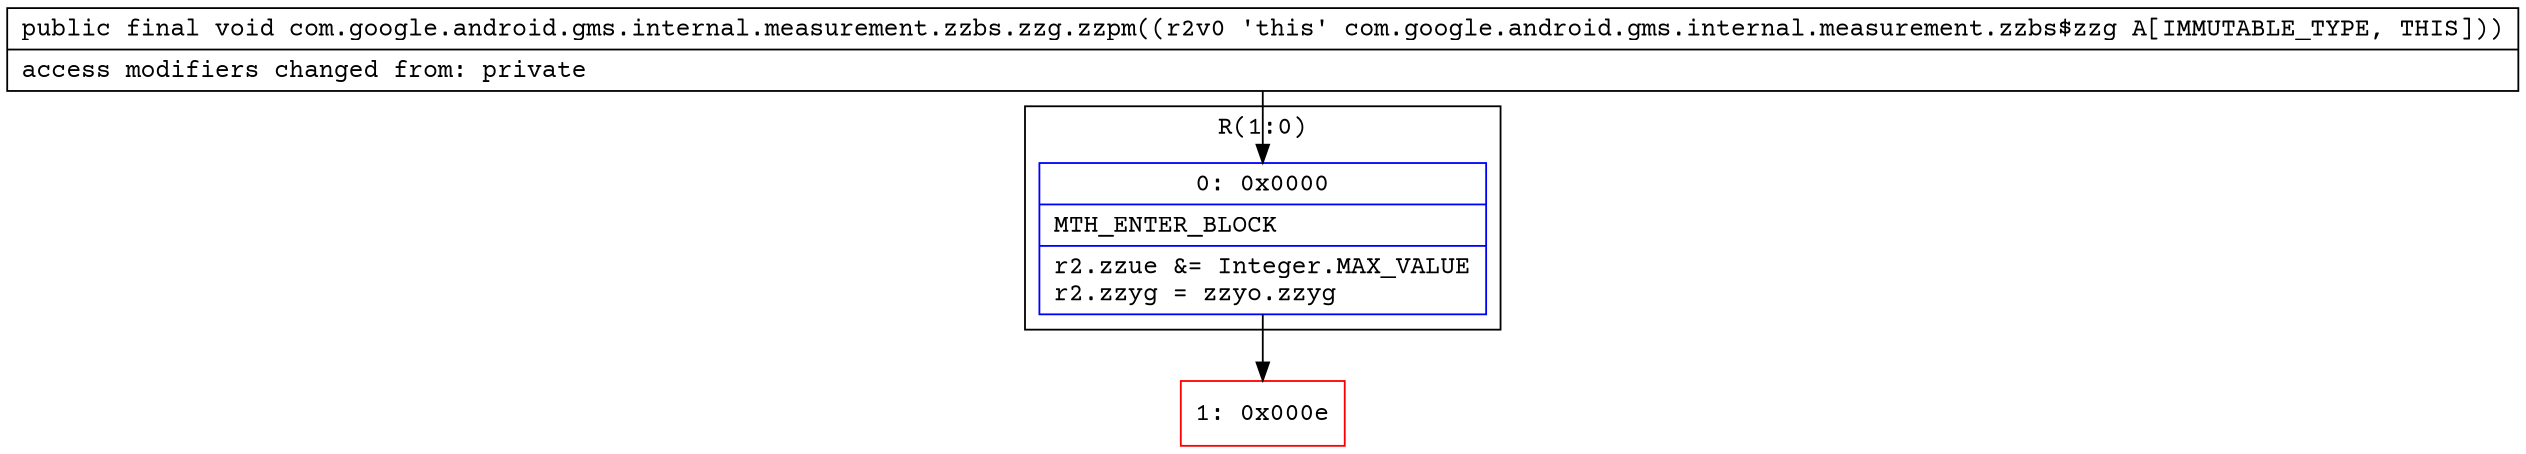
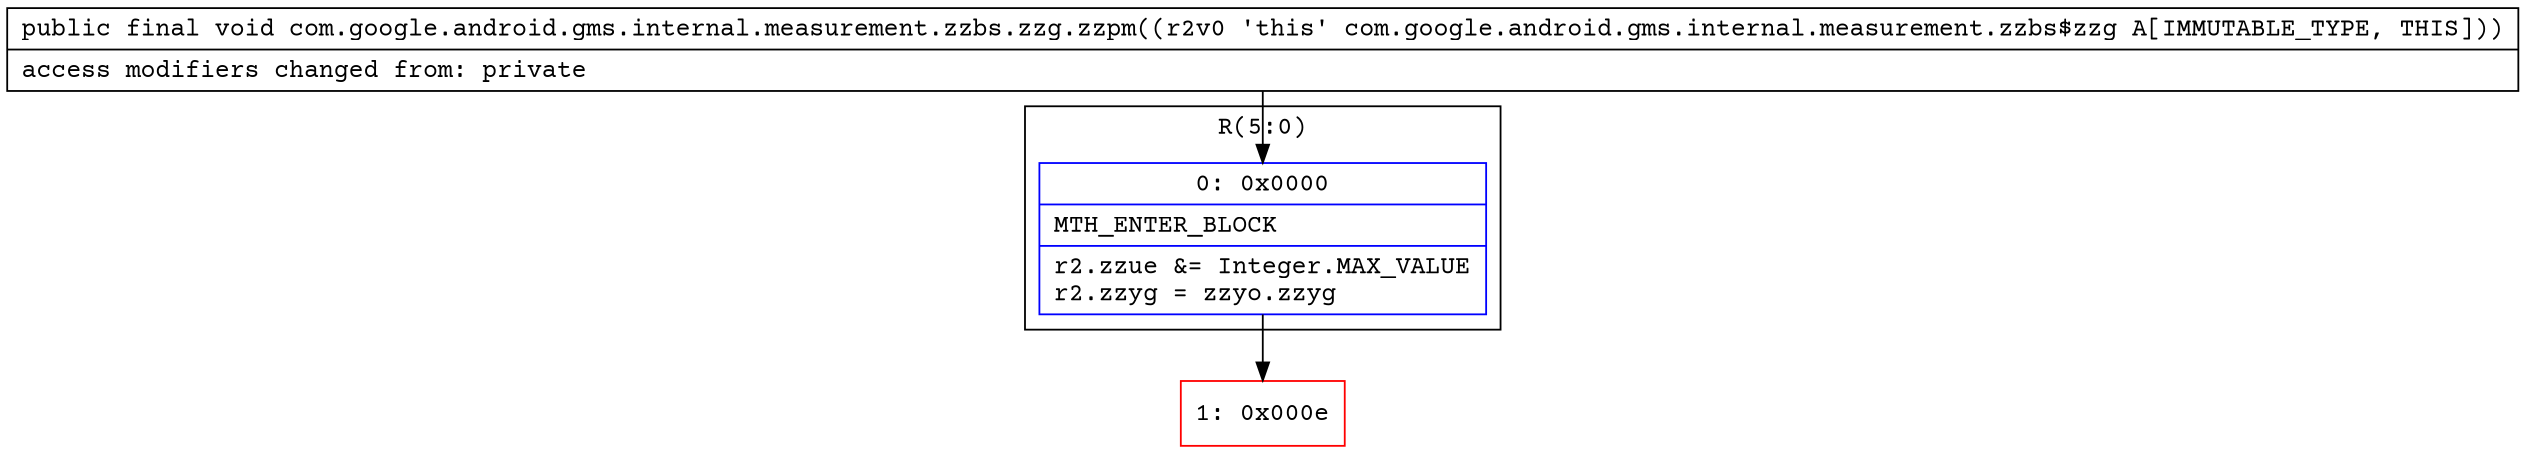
(1263, 127) -> (1263, 127)
